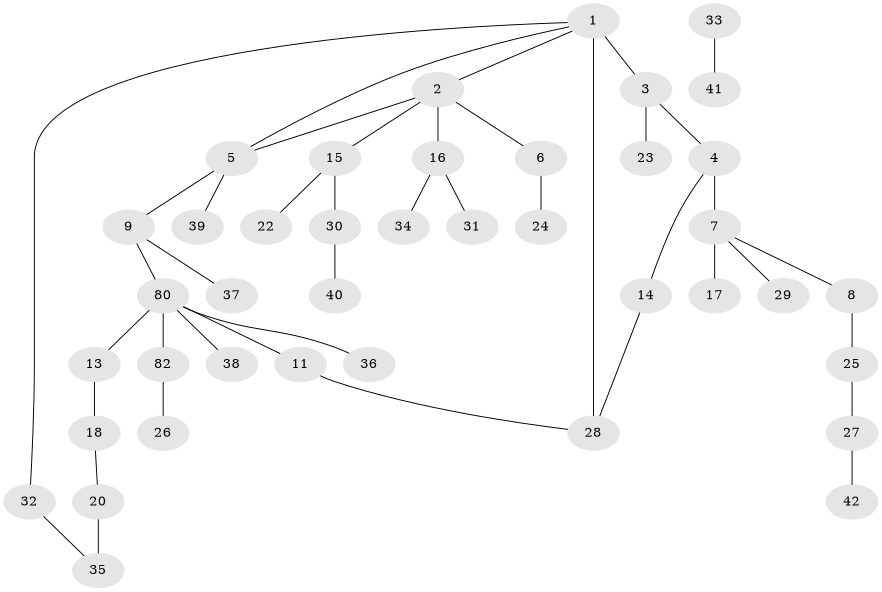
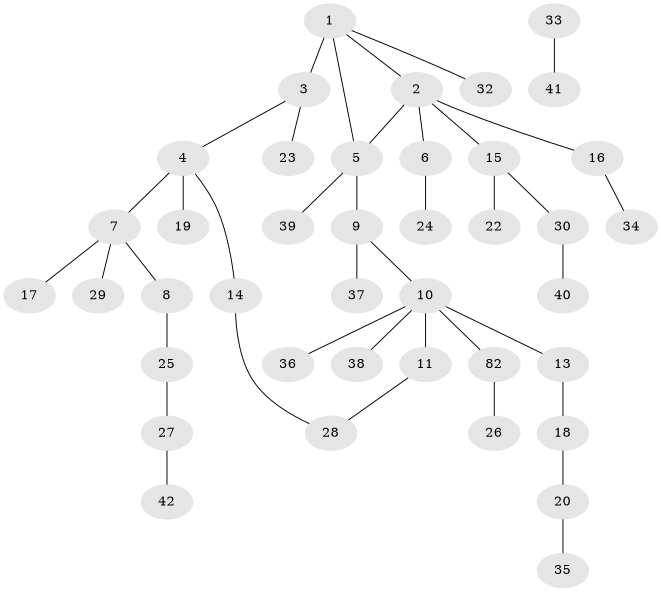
none -> (183, 227)
(472, 227) -> none
(593, 227) -> none
(163, 296) -> (426, 296)
(64, 536) -> none
